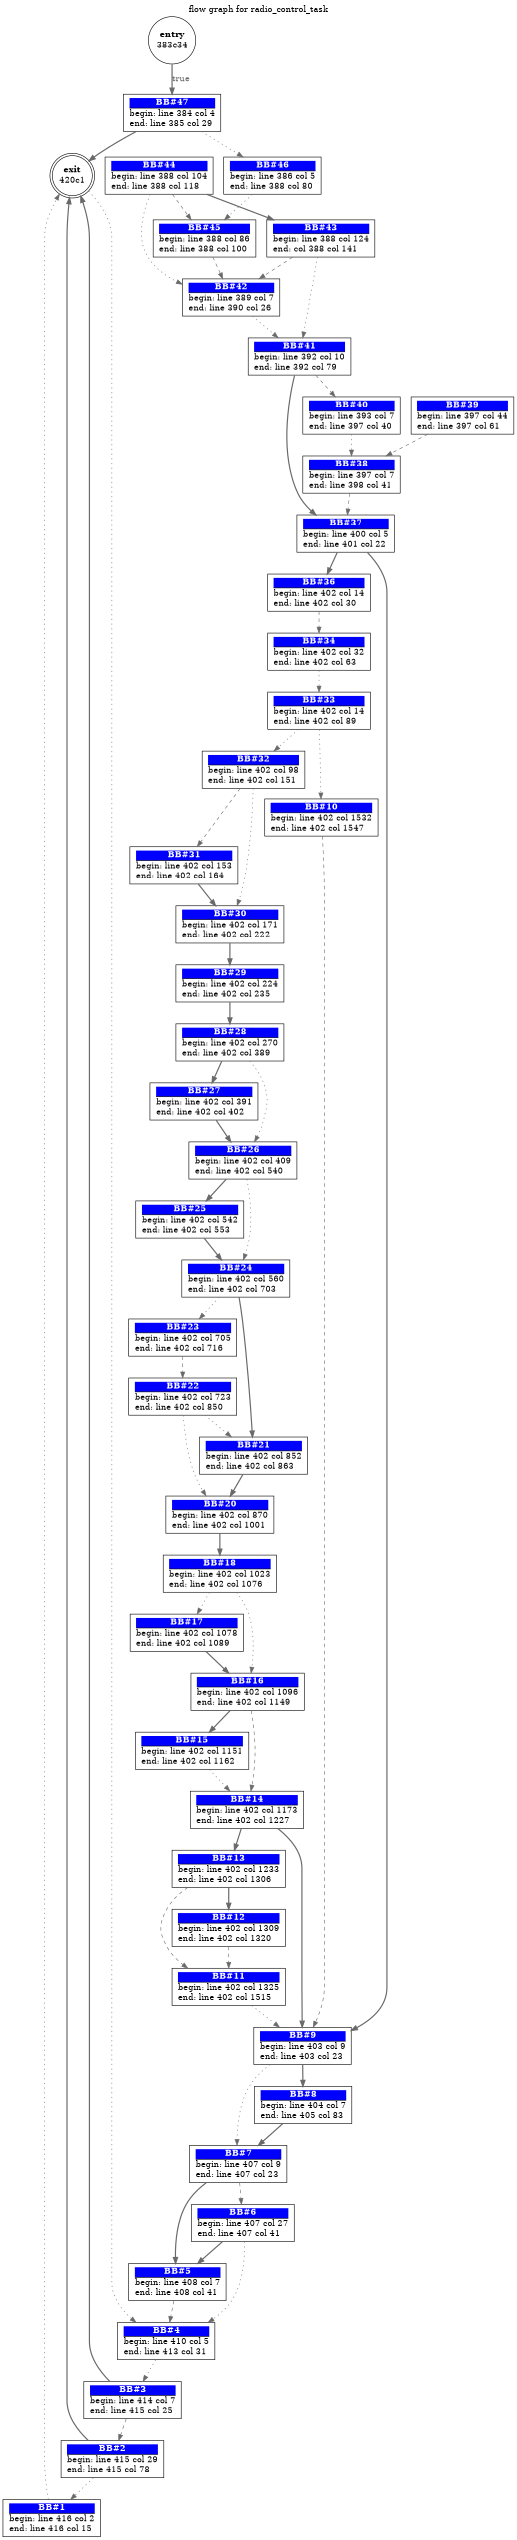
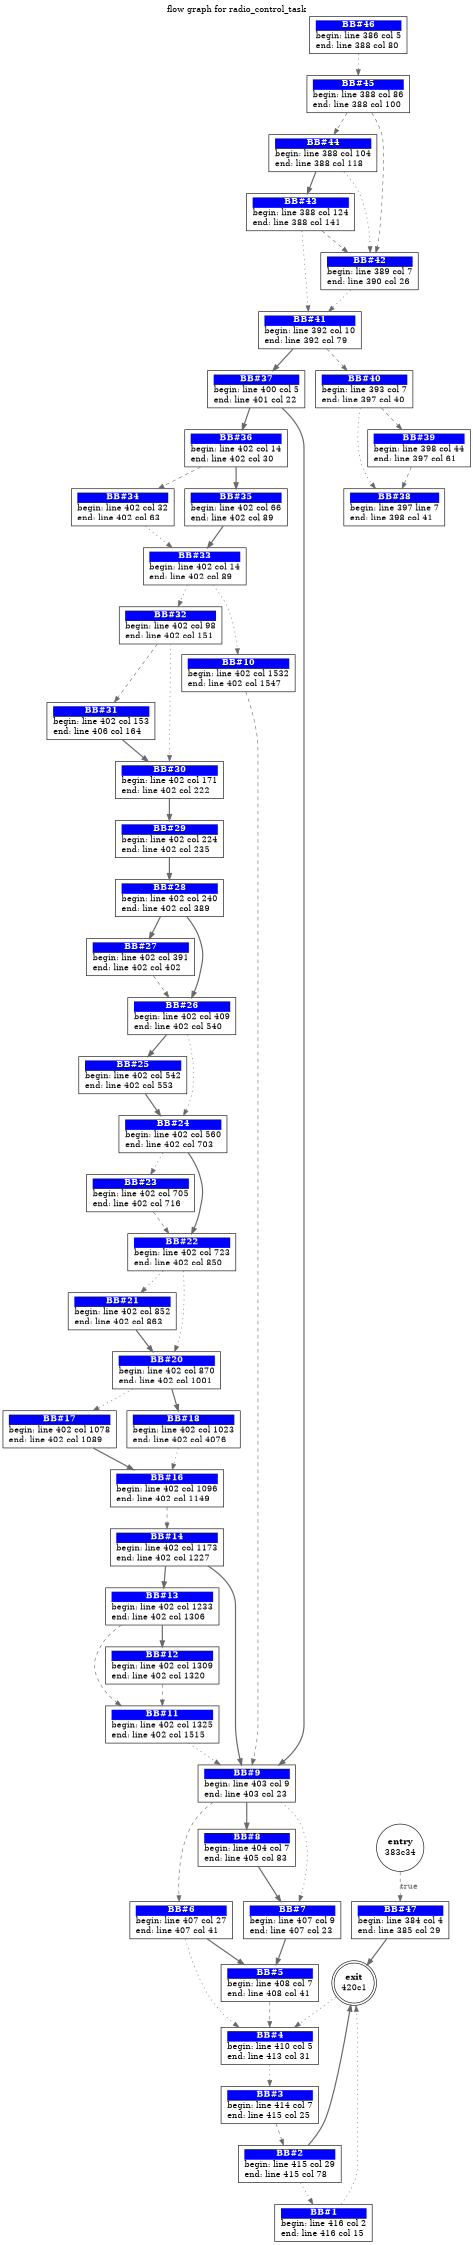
(172, 76) -> (400, 1884)
(220, 143) -> none
(180, 205) -> (342, 121)
(316, 249) -> (297, 223)
(462, 416) -> (419, 449)
none -> (390, 417)
(352, 475) -> (395, 508)
(349, 501) -> none
none -> (236, 507)
(180, 876) -> (97, 732)
(230, 1043) -> (170, 899)
(267, 1097) -> (203, 953)
(222, 1129) -> (159, 984)
(89, 1294) -> none
(247, 1364) -> (203, 1189)
(216, 1584) -> (180, 1440)
(205, 1601) -> (116, 1398)
(192, 1751) -> none
(240, 2191) -> (184, 1844)
